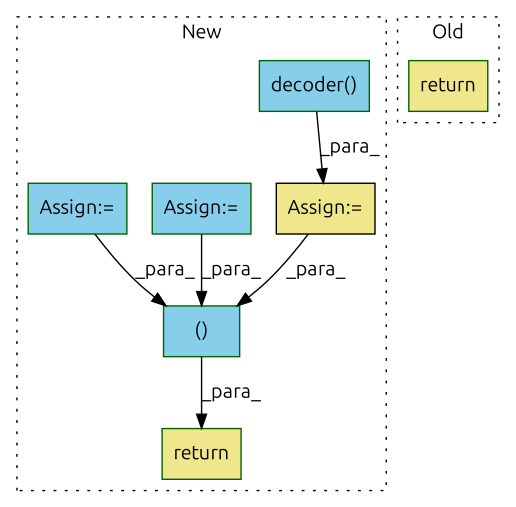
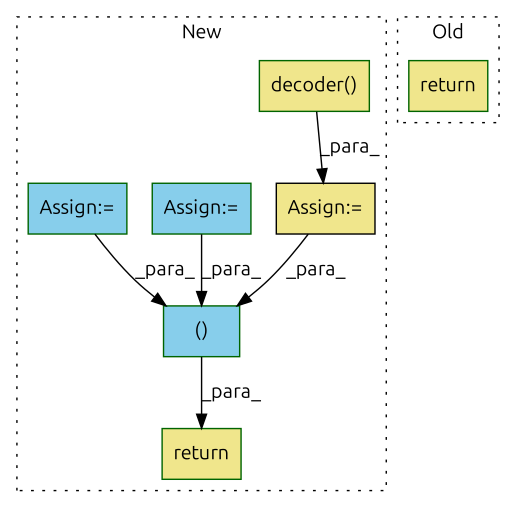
(314, 86) -> (314, 86)
